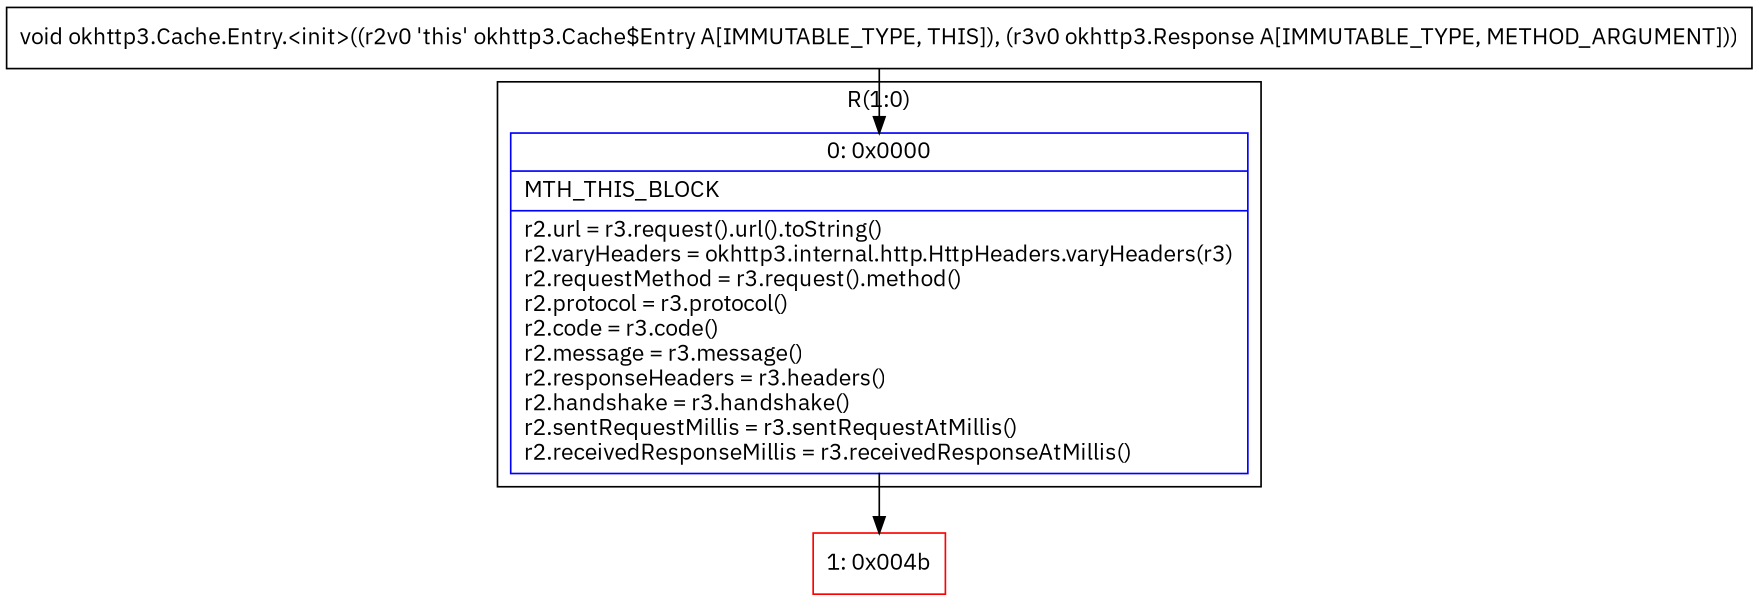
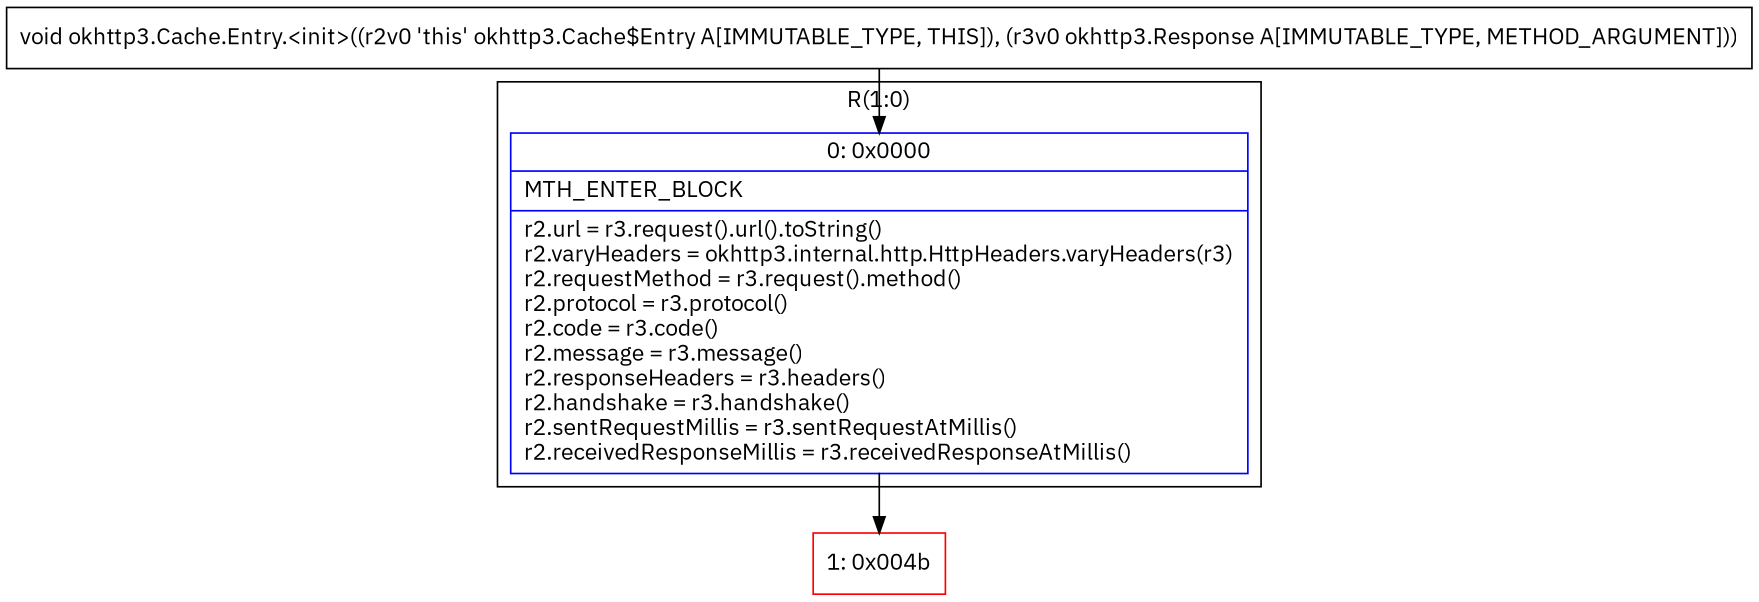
(622, 190) -> (634, 190)
